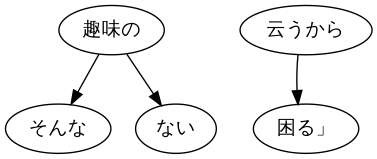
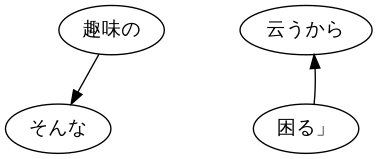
(297, 73) -> (315, 87)
(176, 129) -> none
